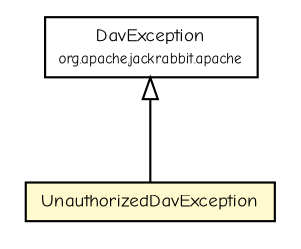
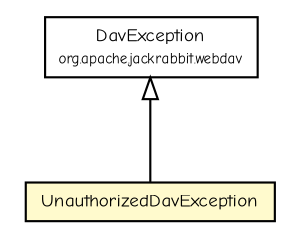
(151, 59) -> (151, 59)
